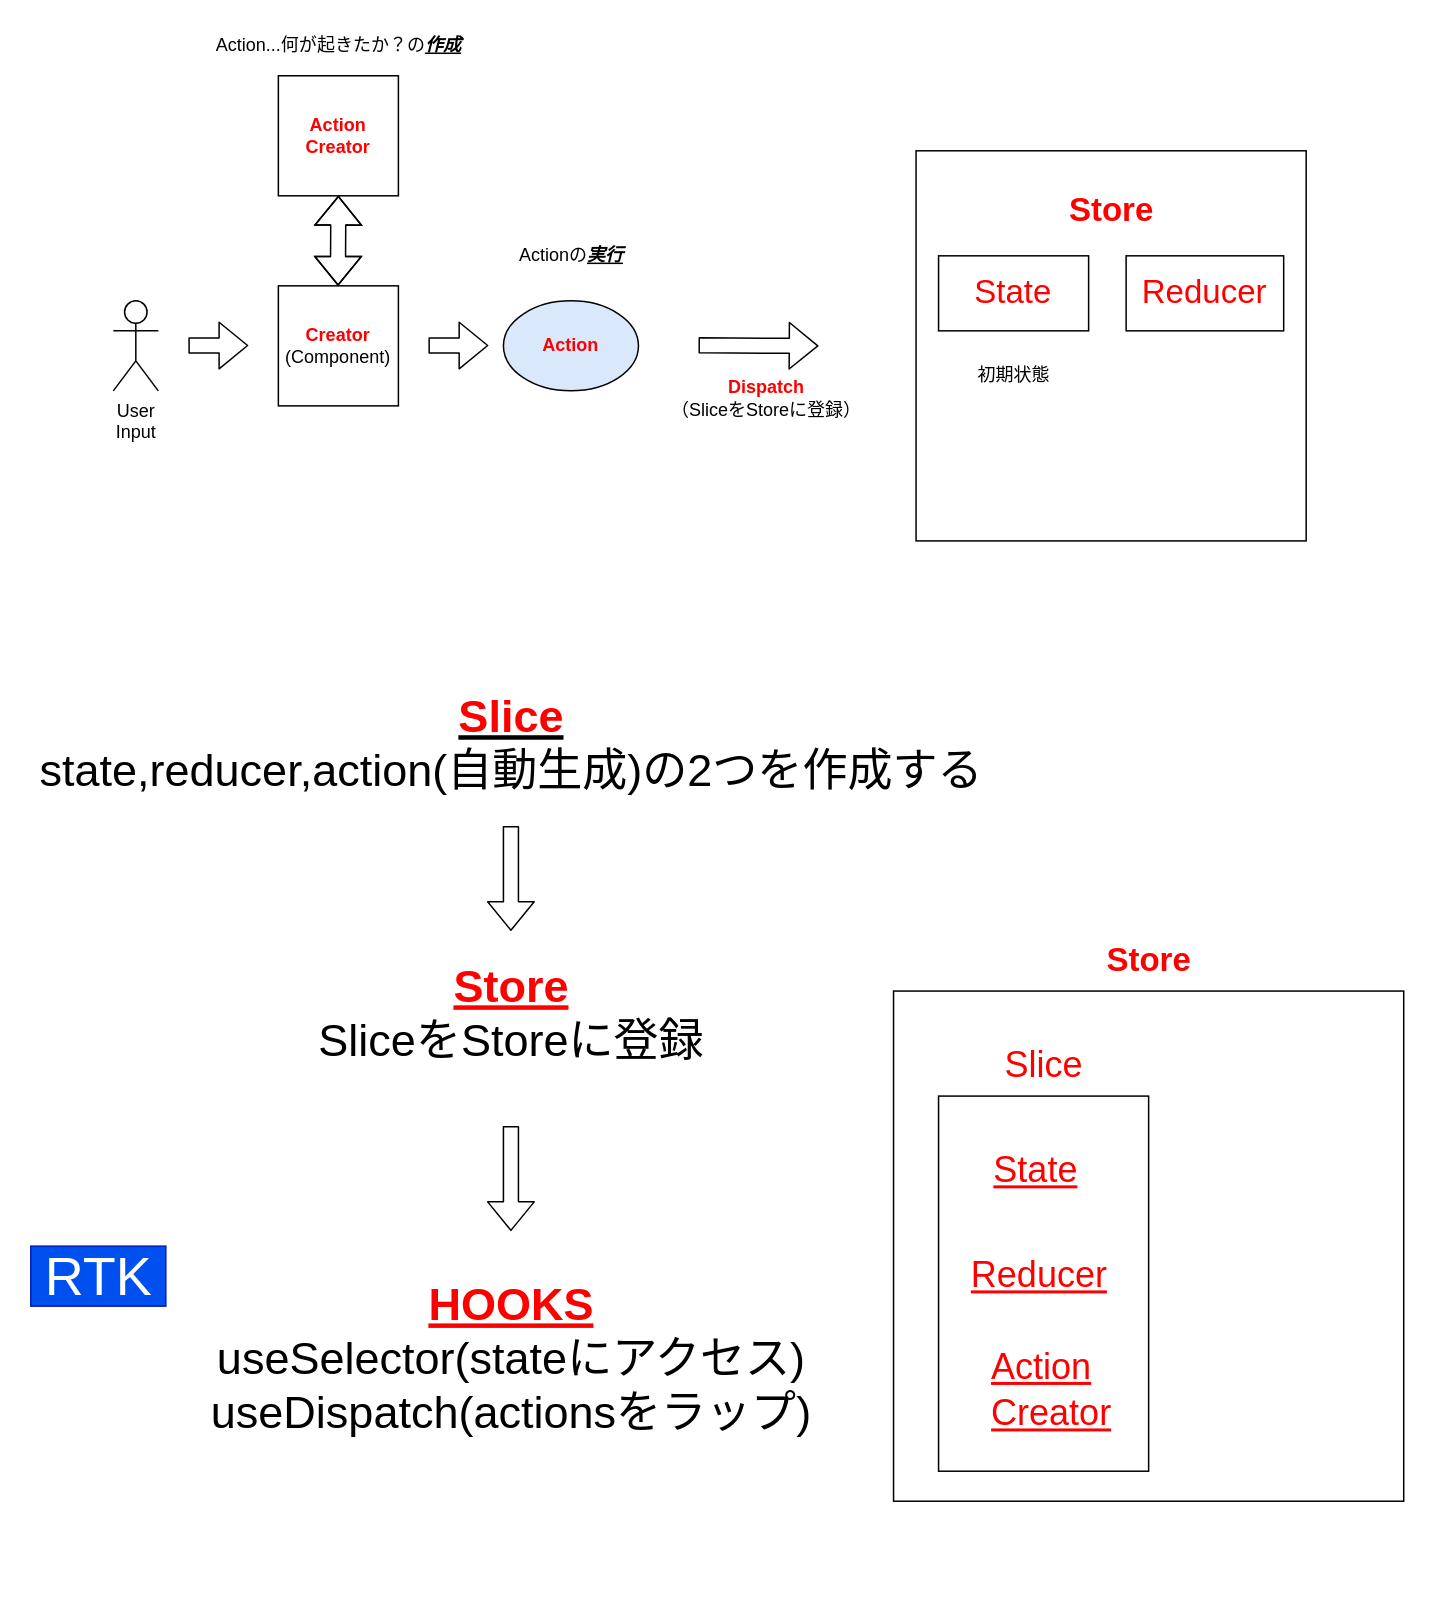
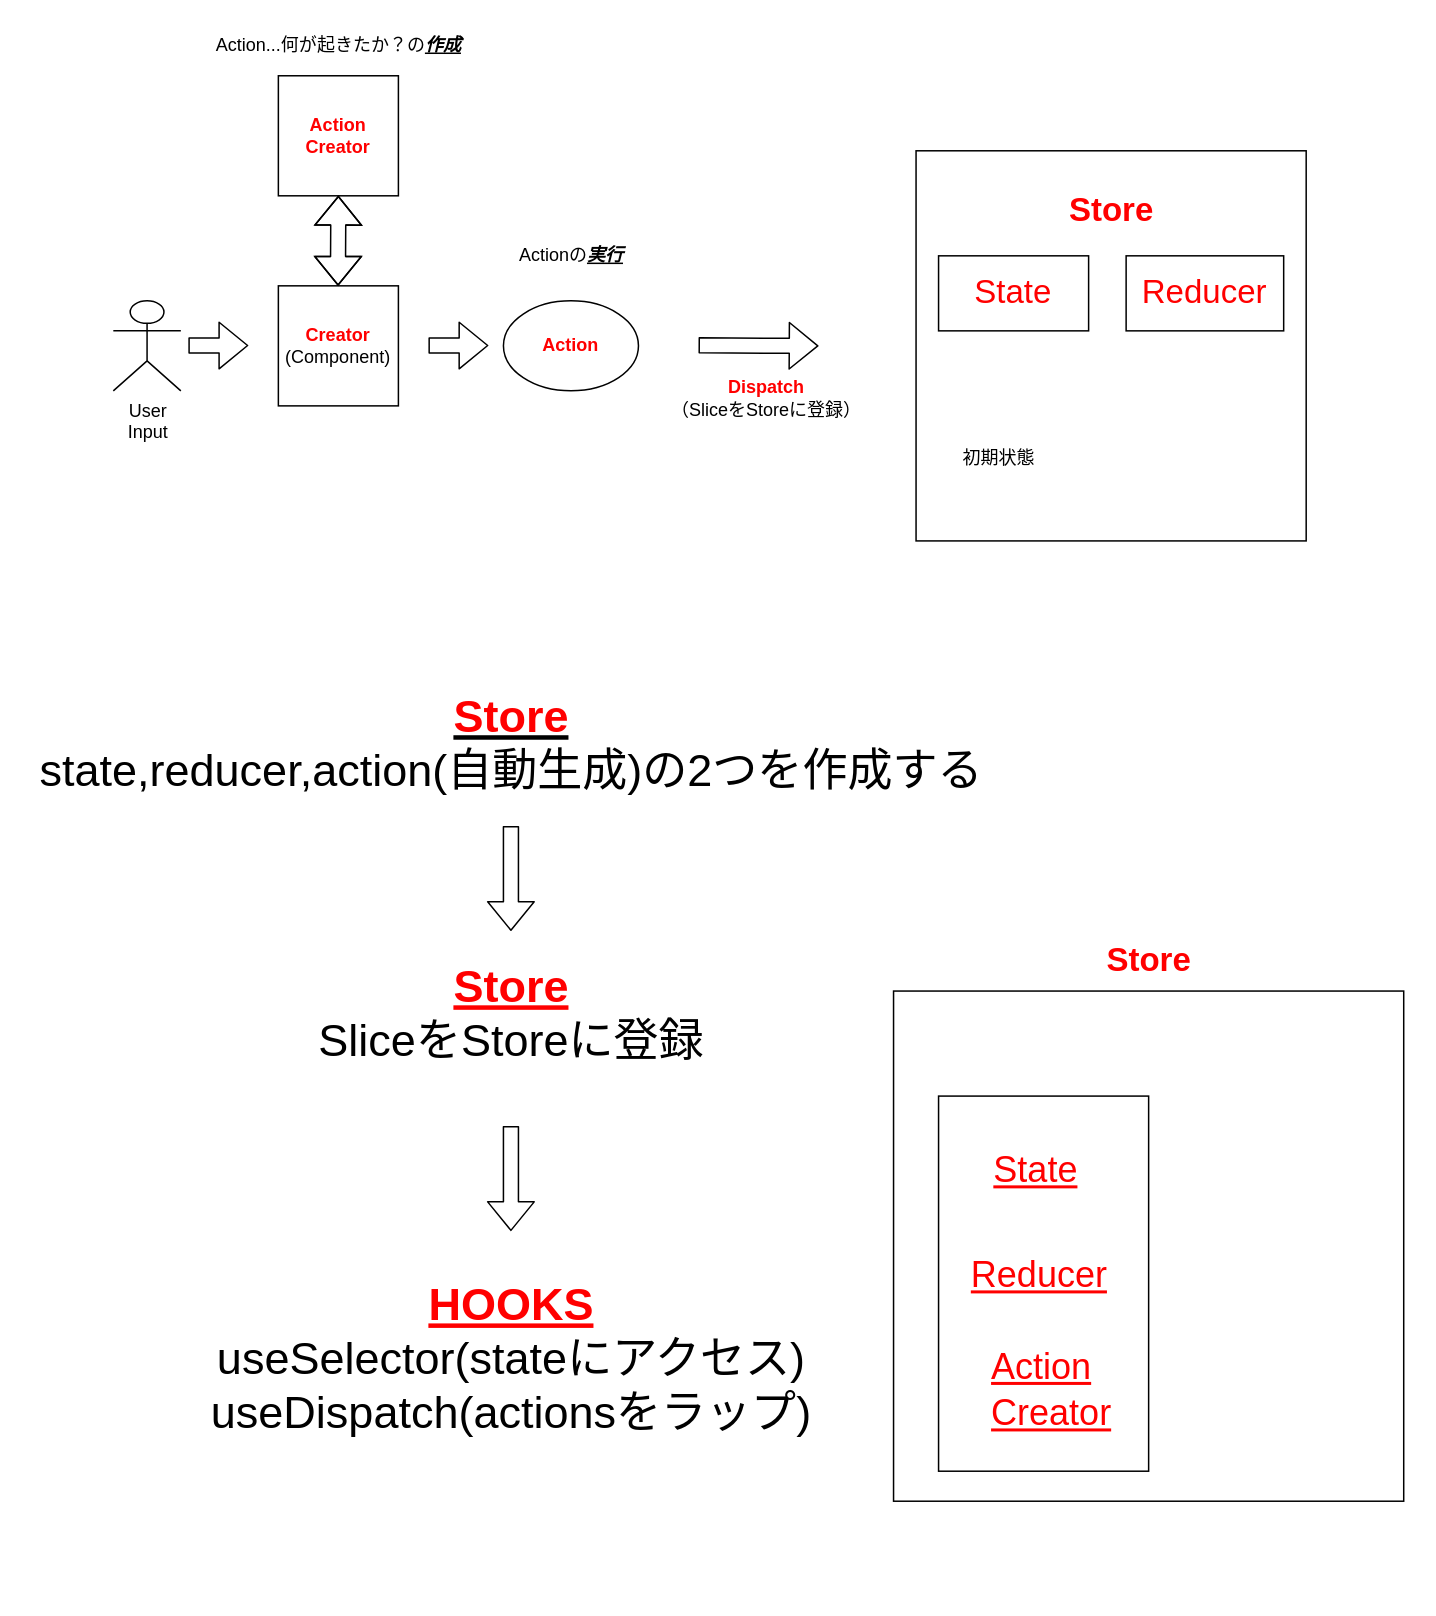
(136, 346) -> (147, 346)
(571, 346) -> (571, 346)
(1013, 376) -> (998, 458)
(512, 743) -> (512, 743)
(1043, 1058) -> none
(98, 1276) -> none
